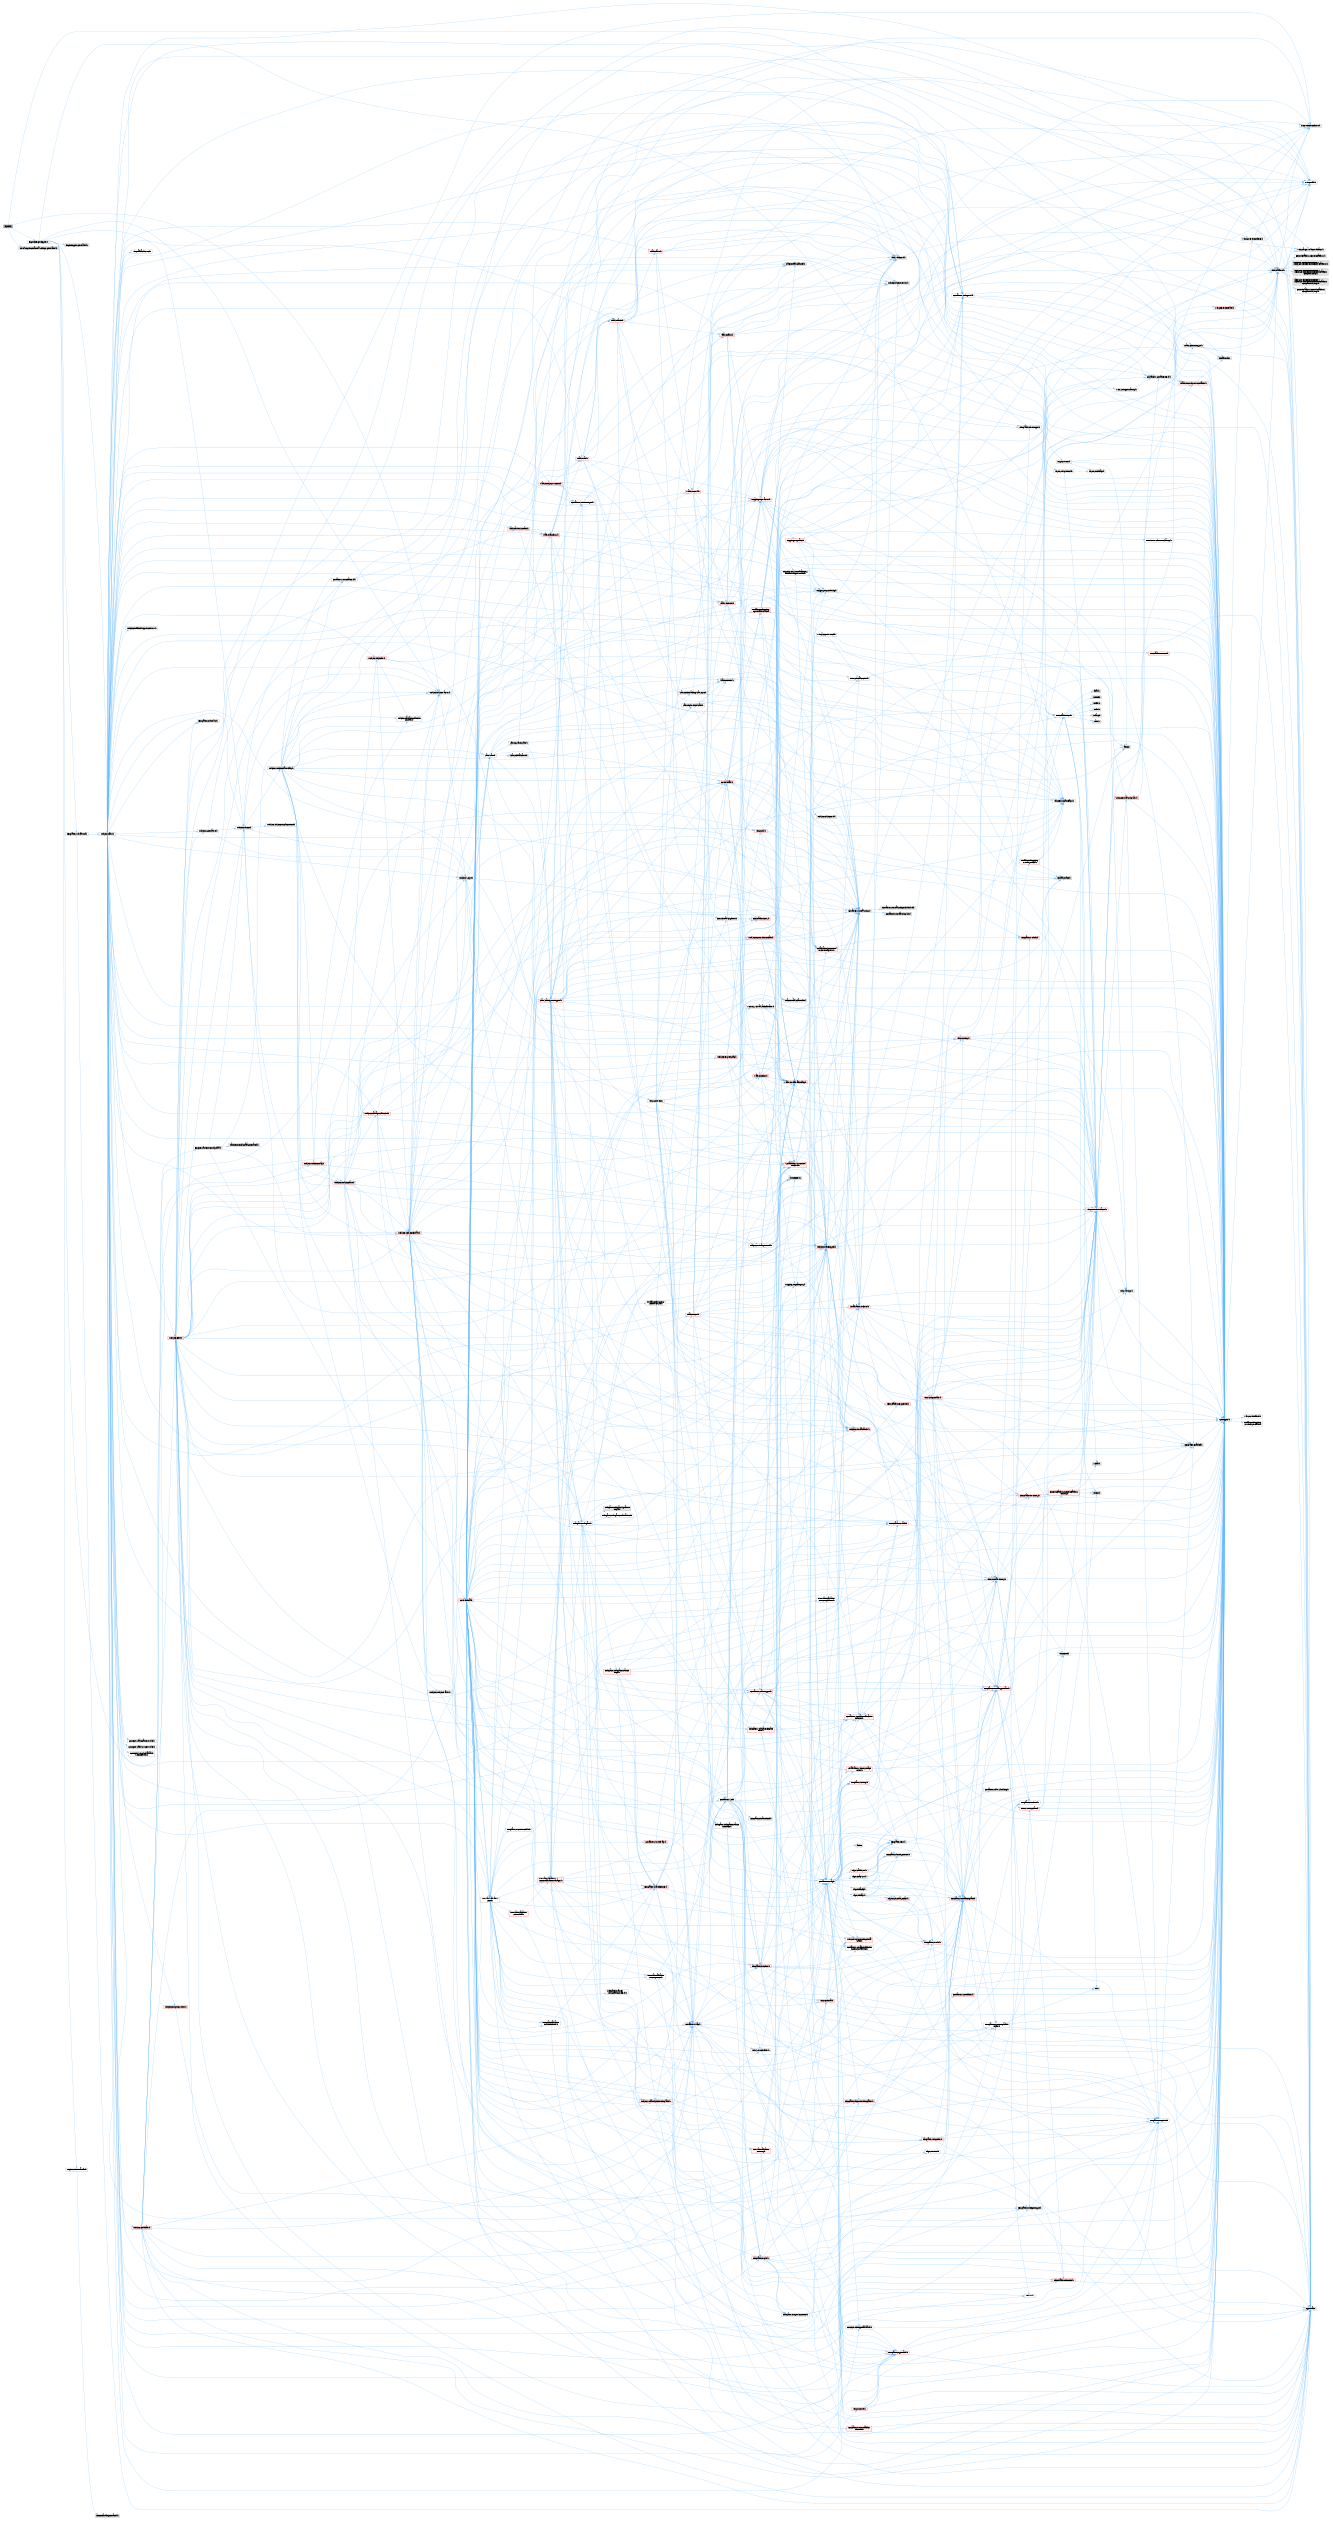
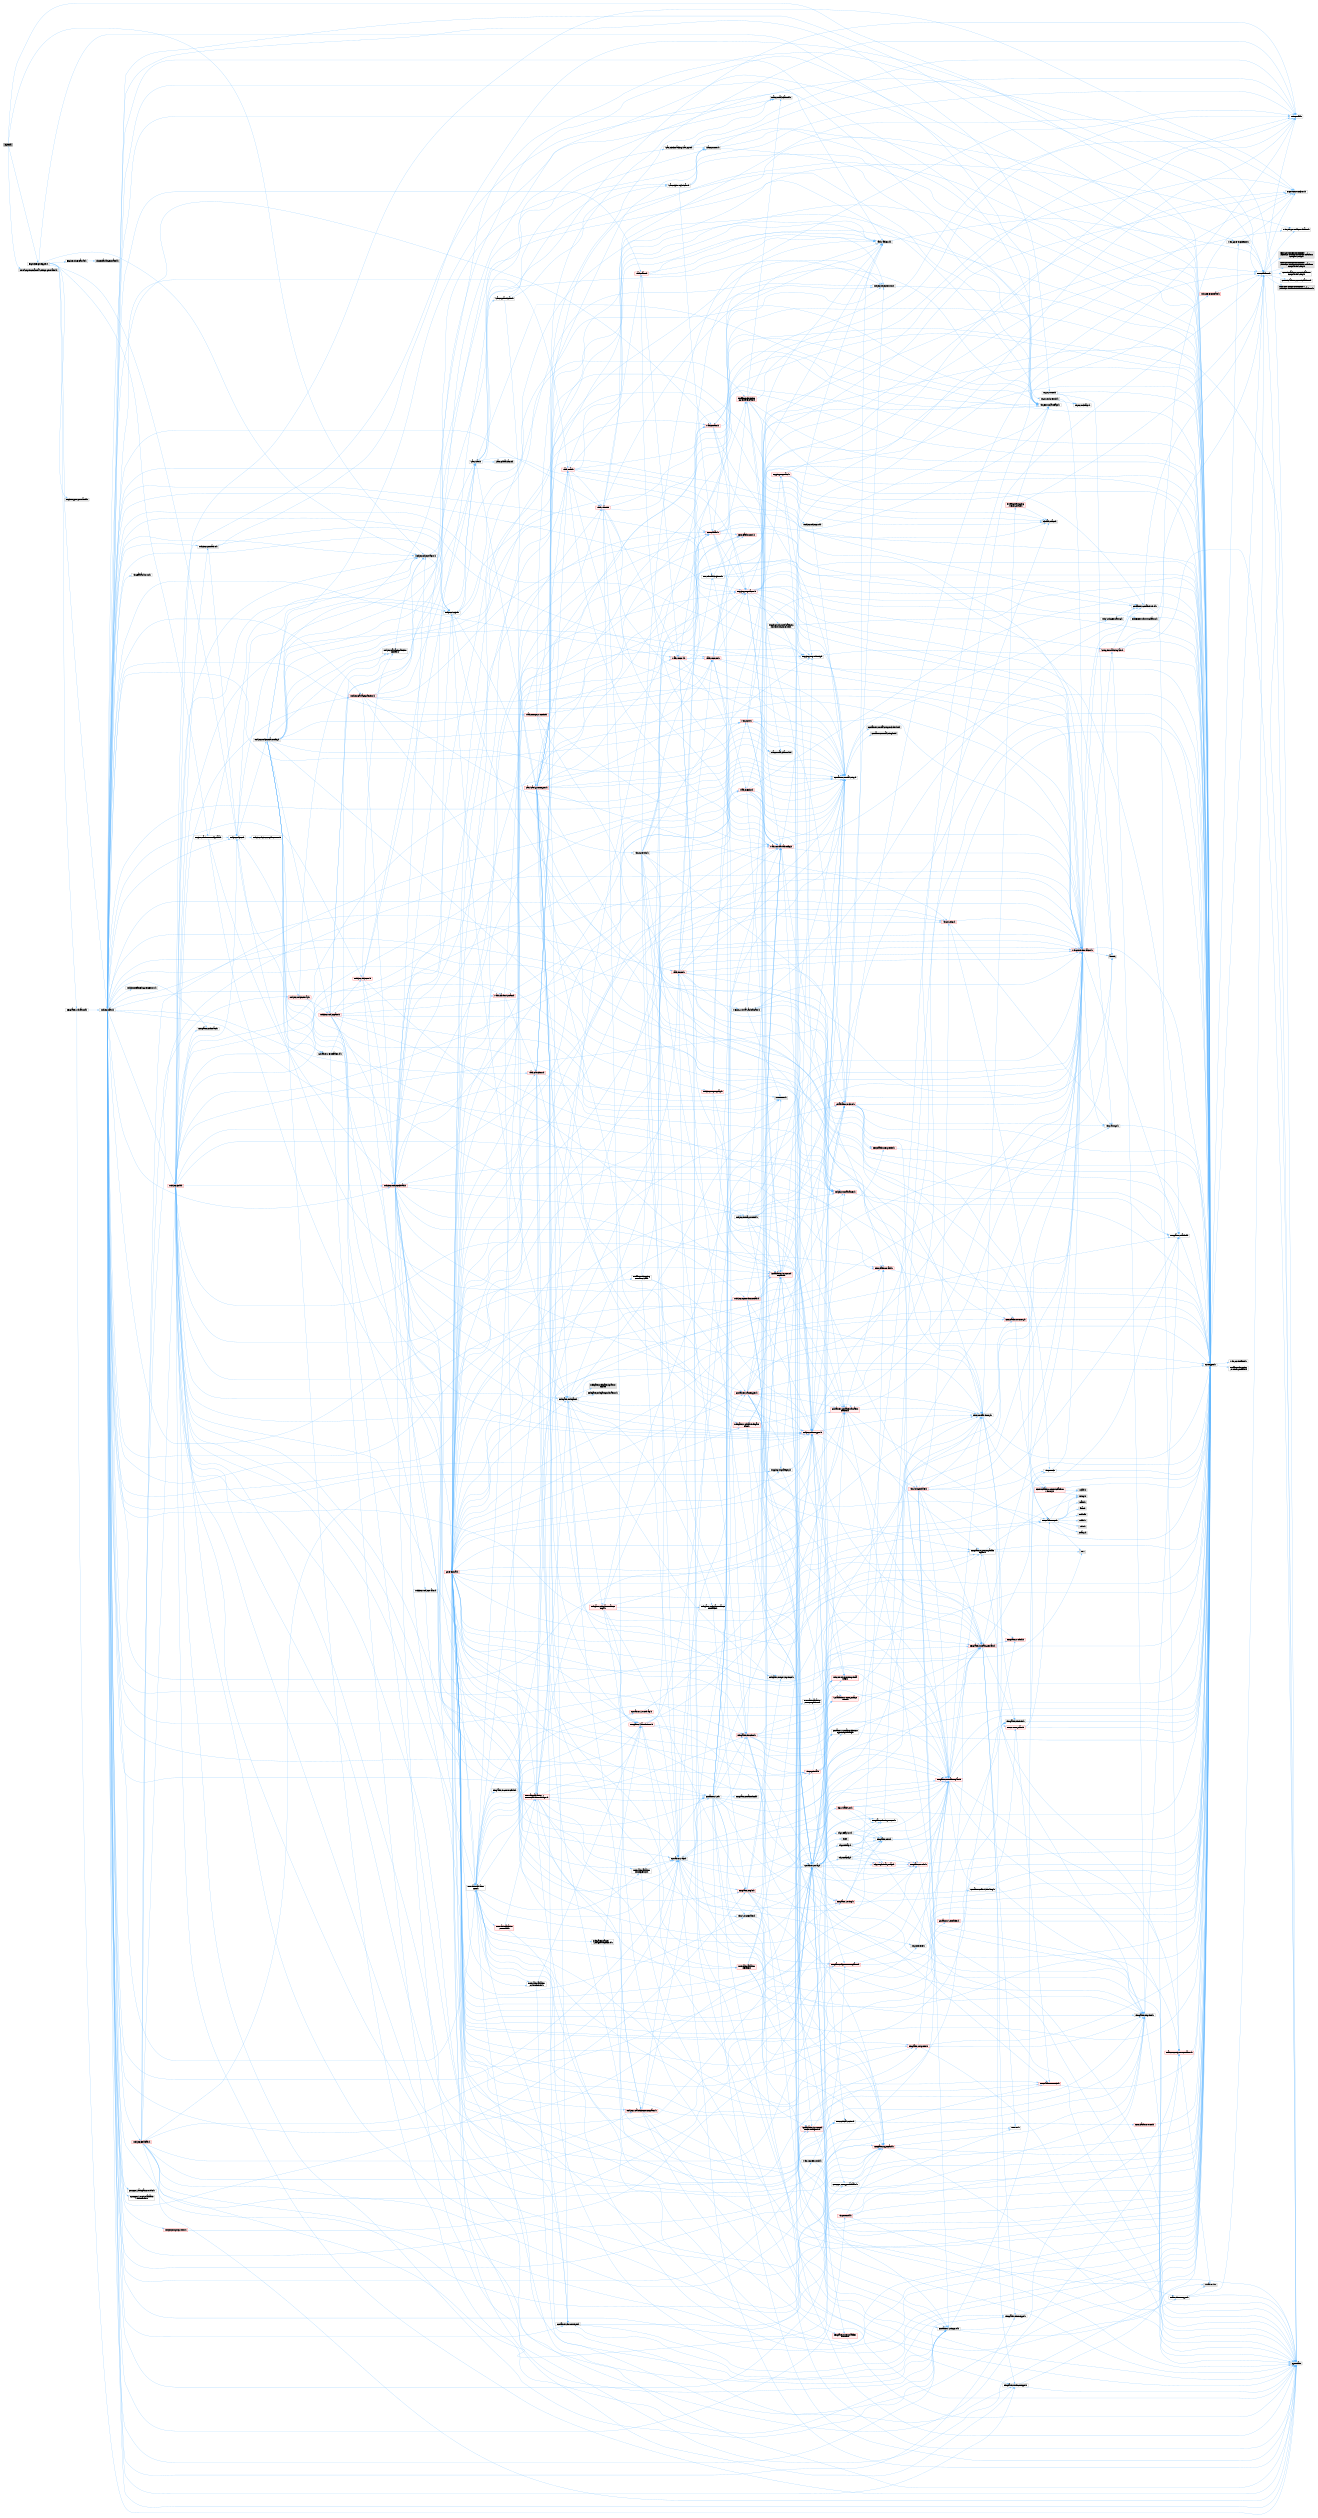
(244, 1145) -> none
(142, 1747) -> none
